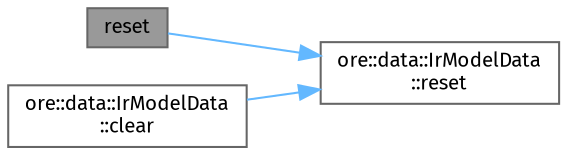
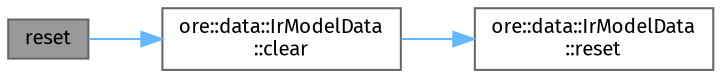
(234, 43) -> (115, 39)
